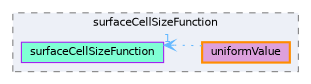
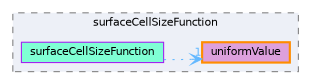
(188, 45) -> (177, 60)
